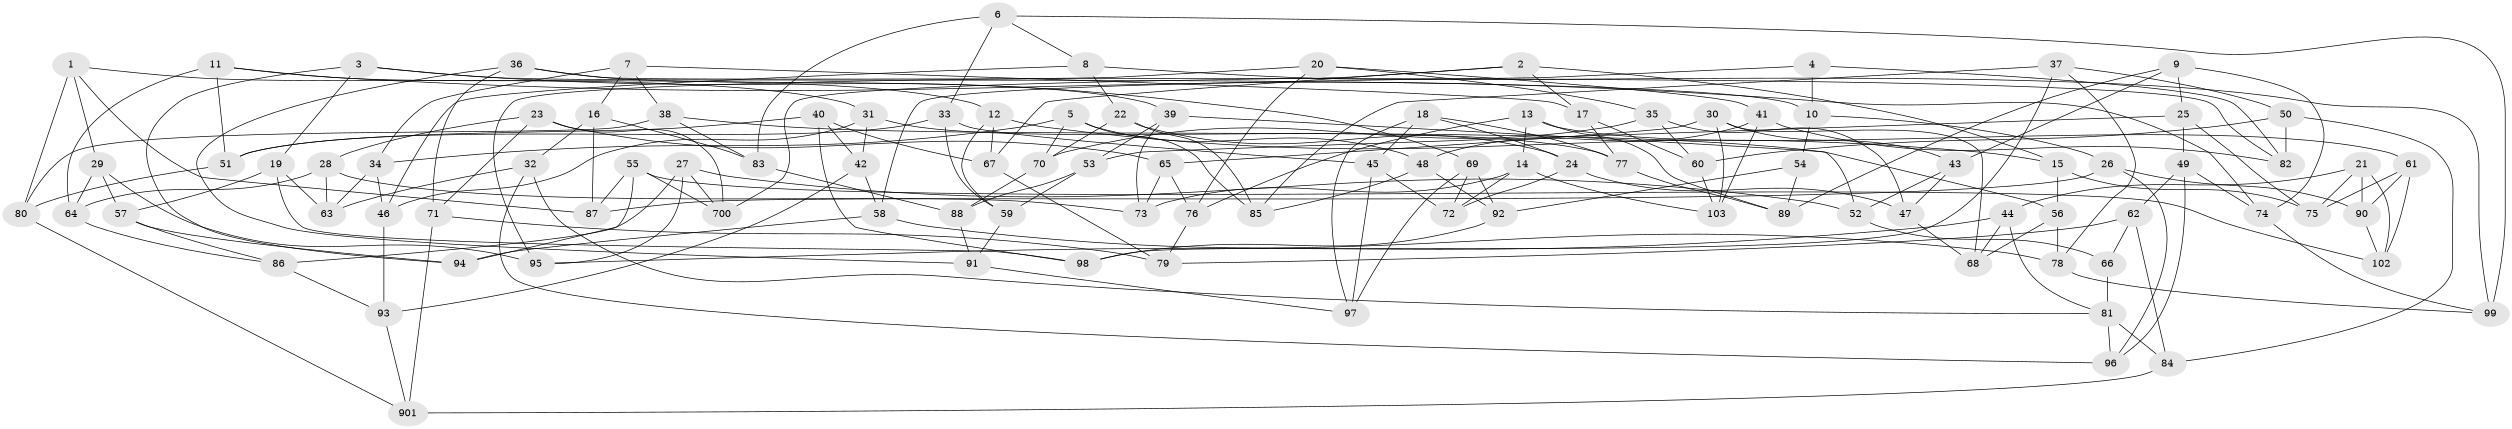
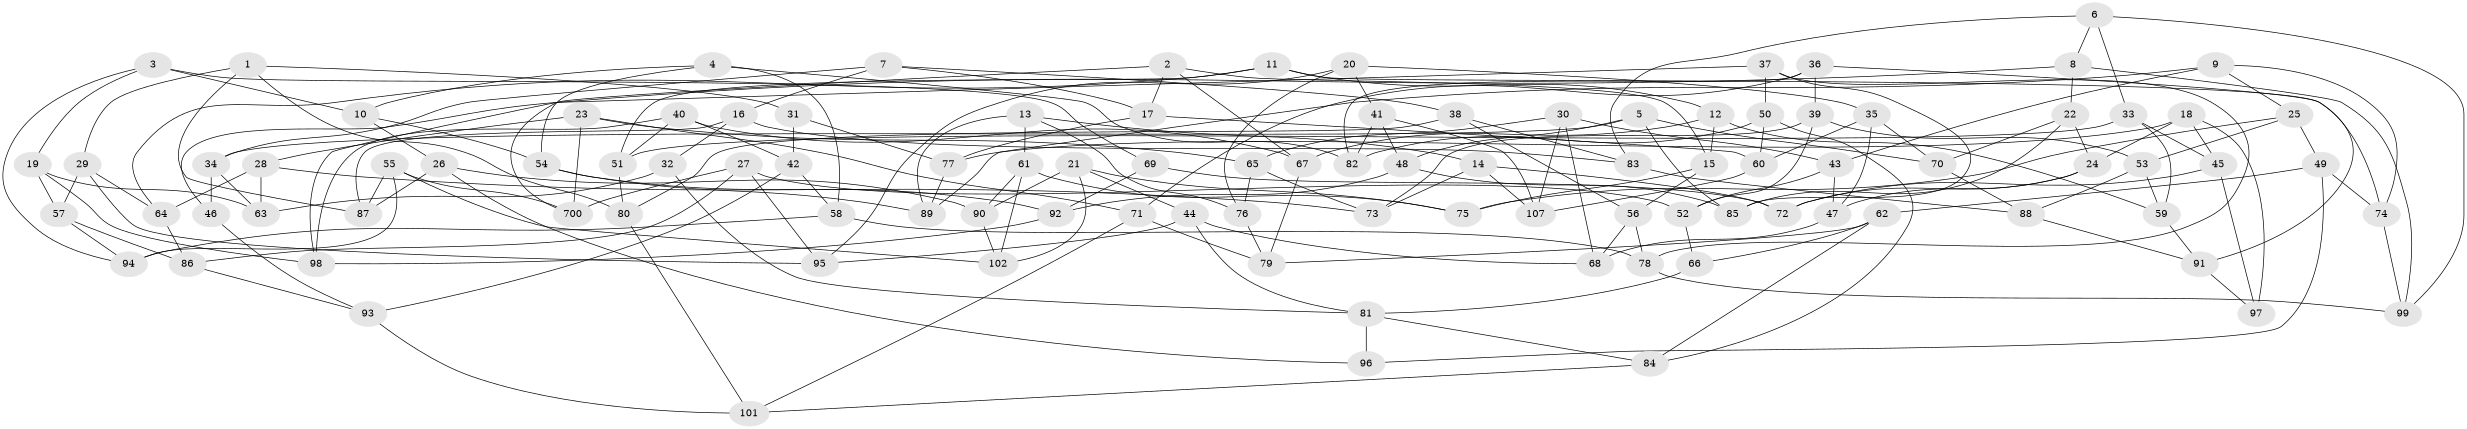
none -> (636, 76)
(611, 151) -> none
(1717, 214) -> (1536, 214)
(1400, 231) -> none
(1246, 341) -> none
(408, 414) -> (749, 414)
